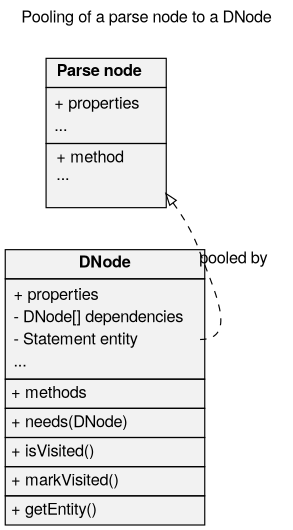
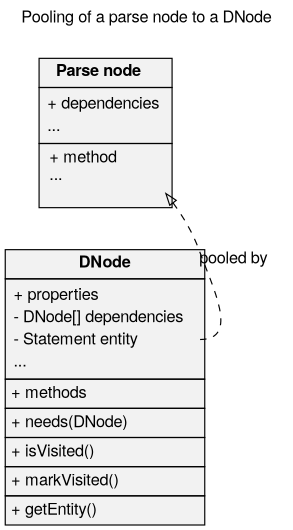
(99, 104) -> (106, 104)
